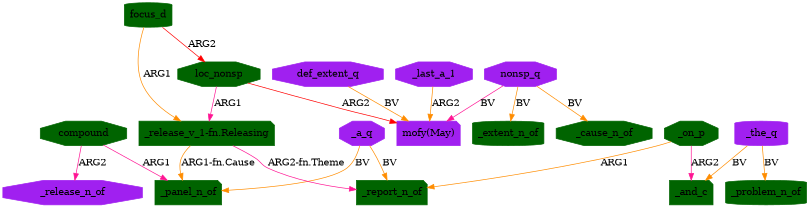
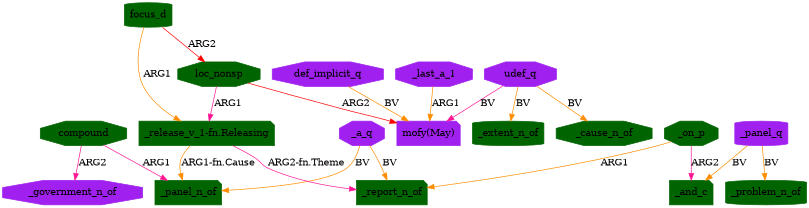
(328, 74) -> (328, 74)
(520, 74) -> (520, 74)
(446, 104) -> (446, 104)
(761, 133) -> (761, 133)
(73, 193) -> (73, 193)
